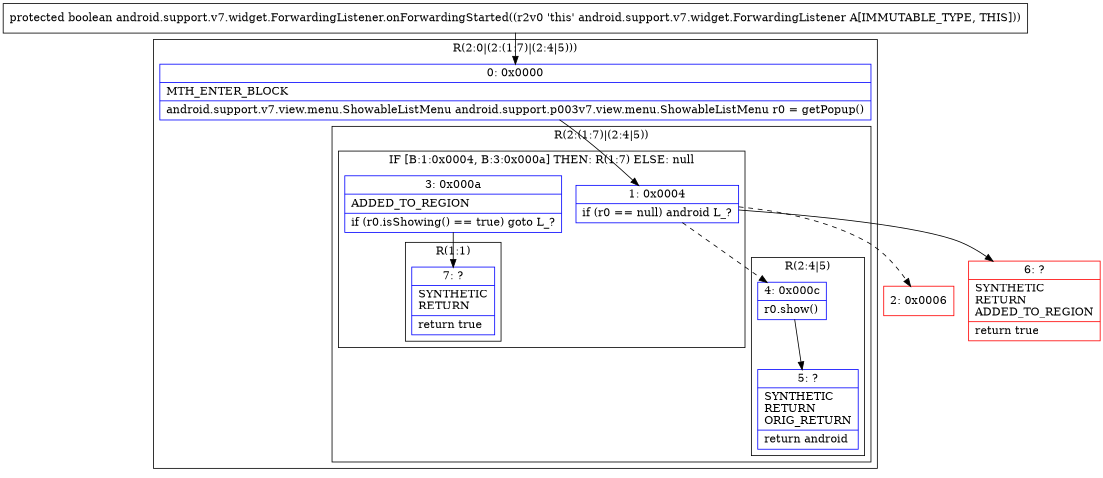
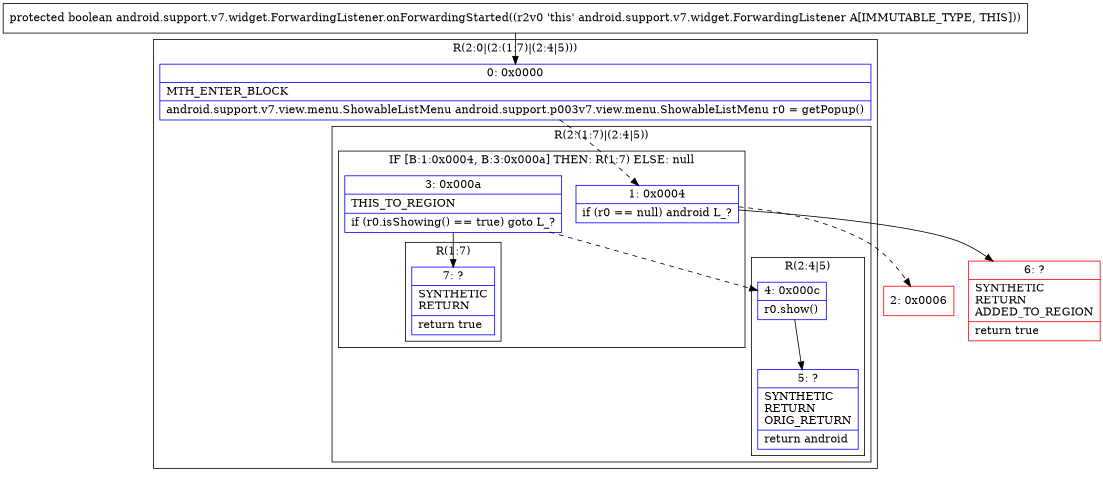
(593, 146) -> (593, 146)
(411, 203) -> (403, 203)
(721, 250) -> (650, 260)
(453, 252) -> (453, 252)
